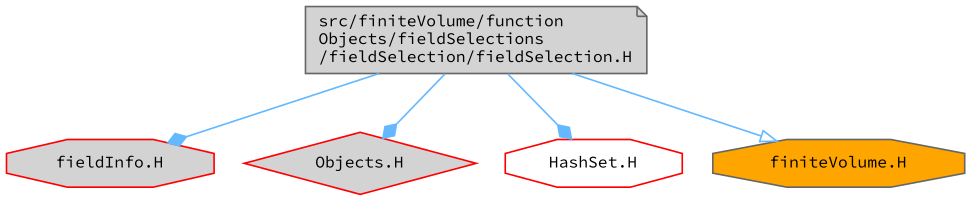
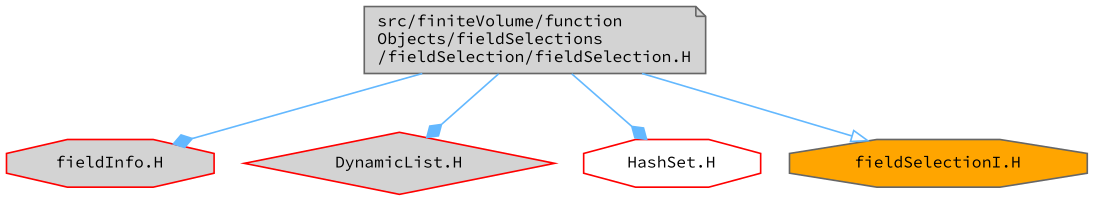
(360, 163) -> (399, 163)
(839, 163) -> (938, 163)
